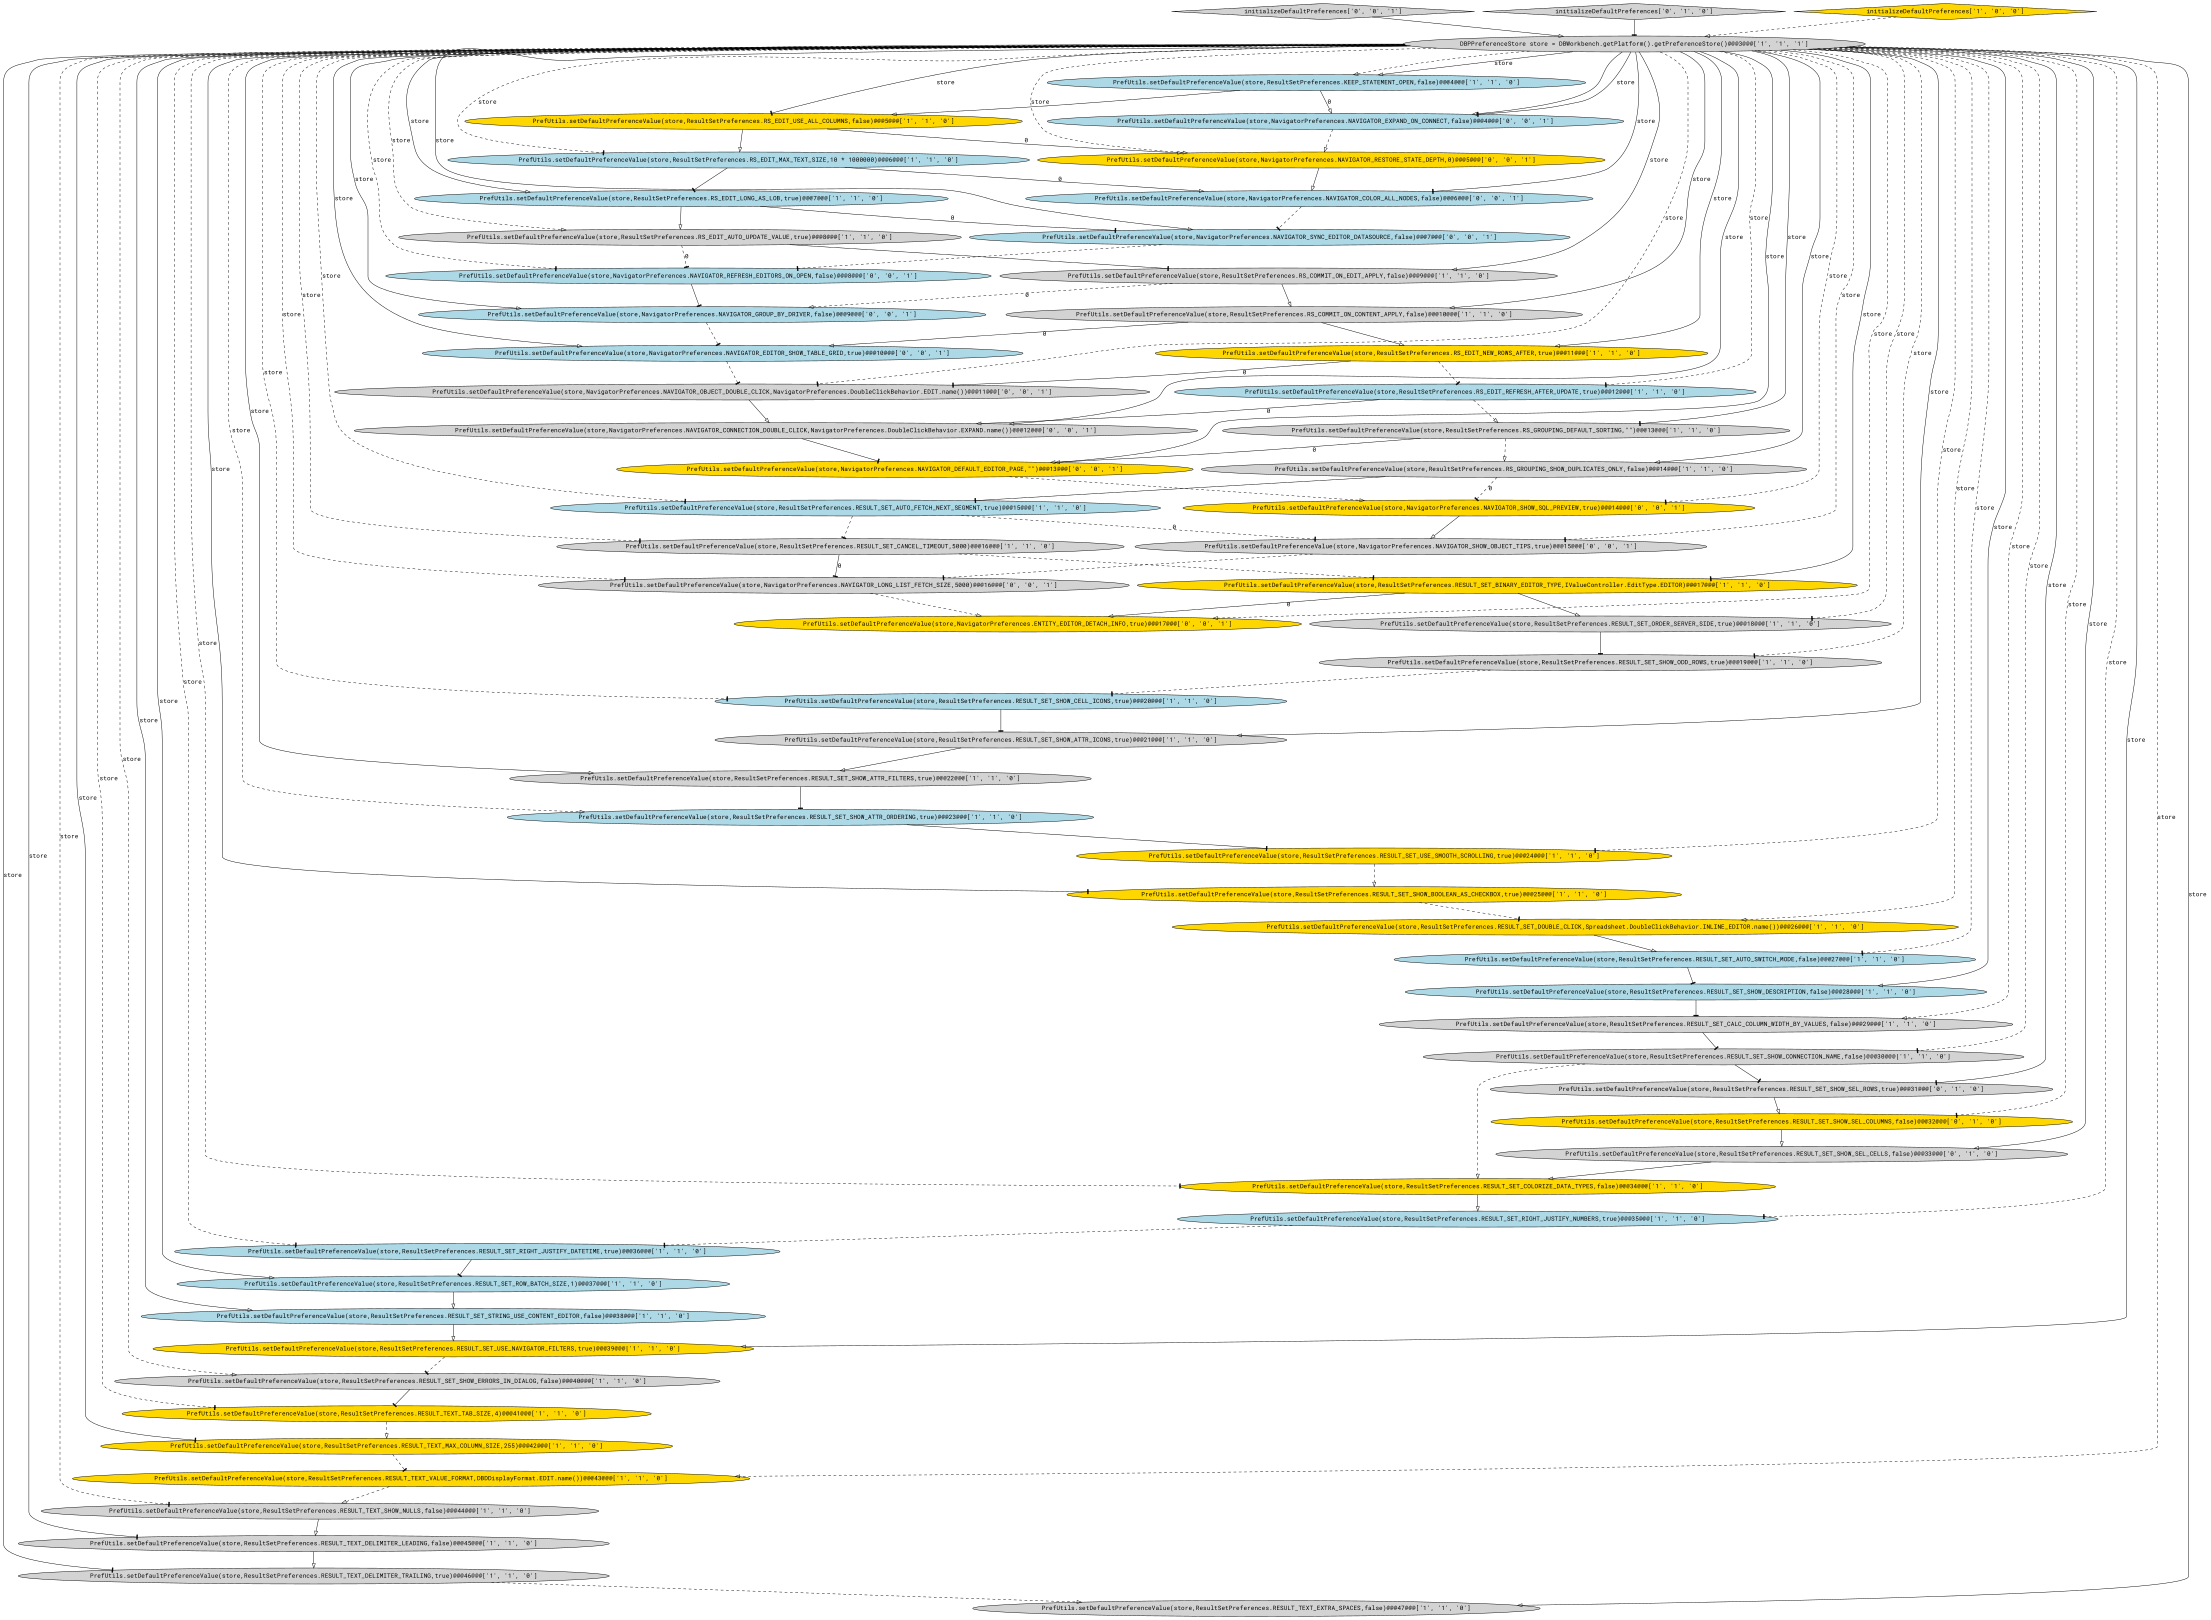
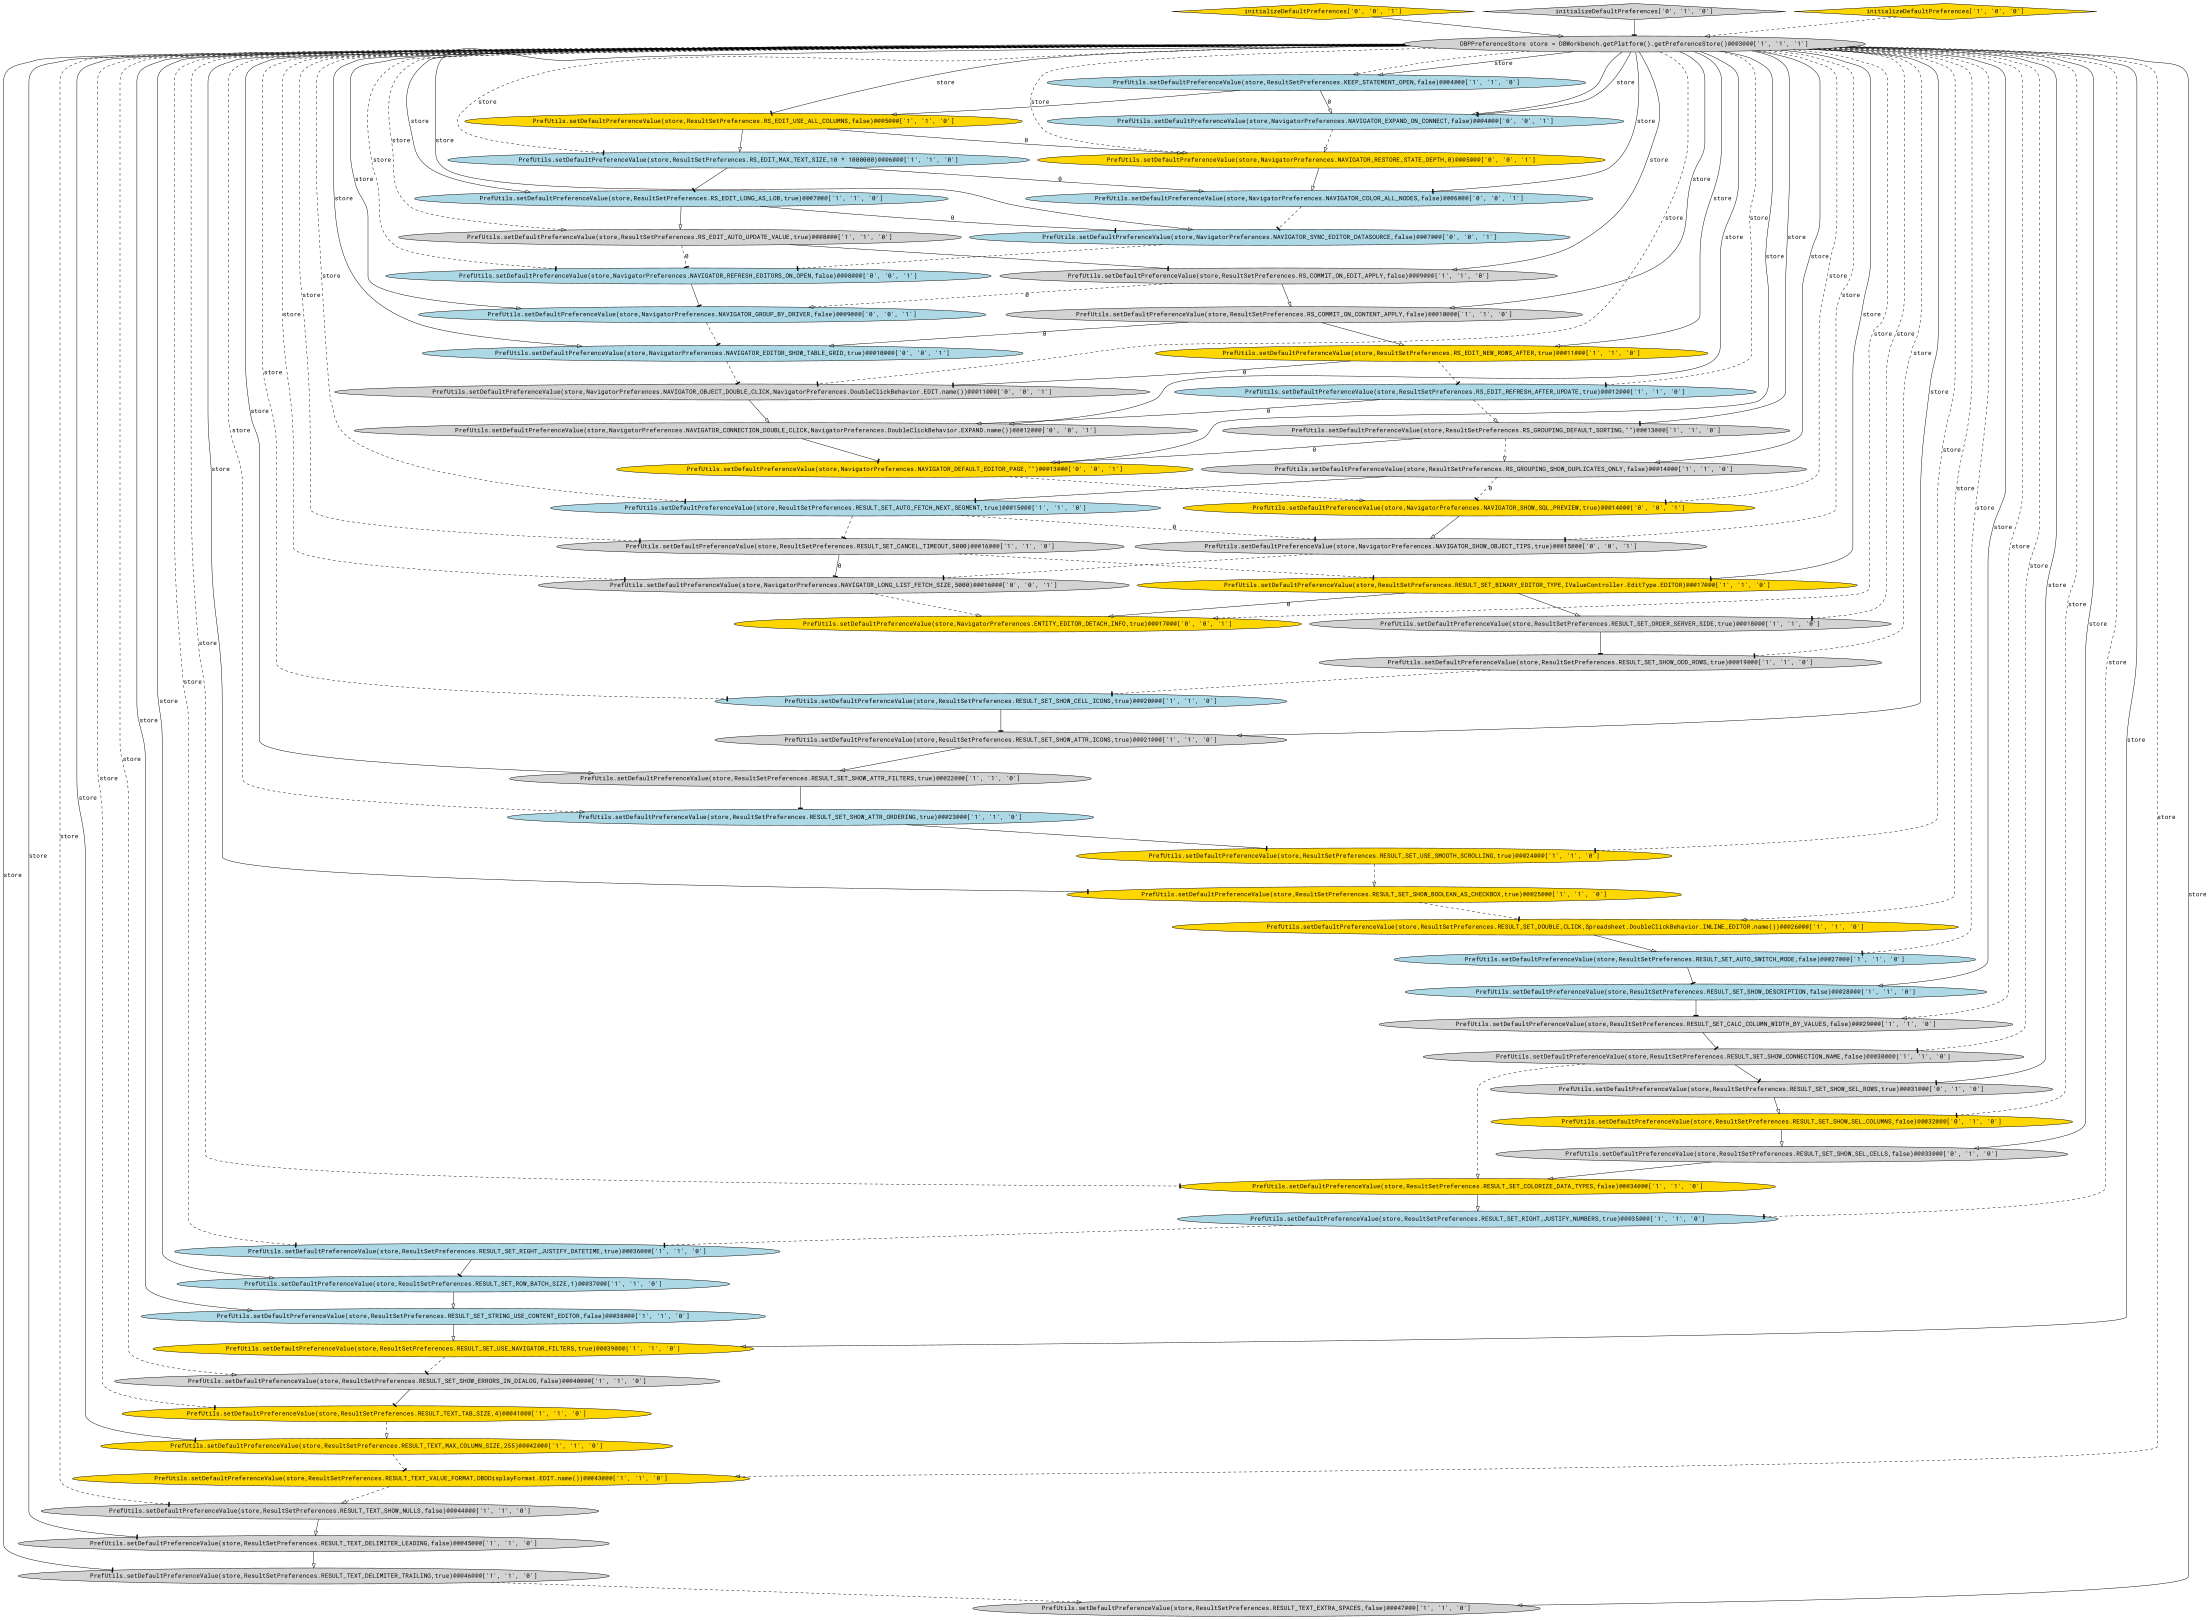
(1323, 12) -> (1323, 12)
